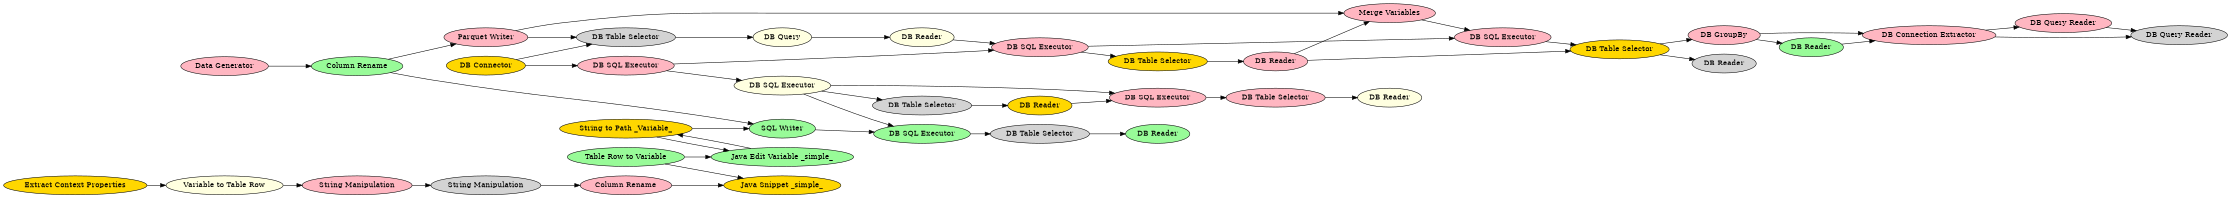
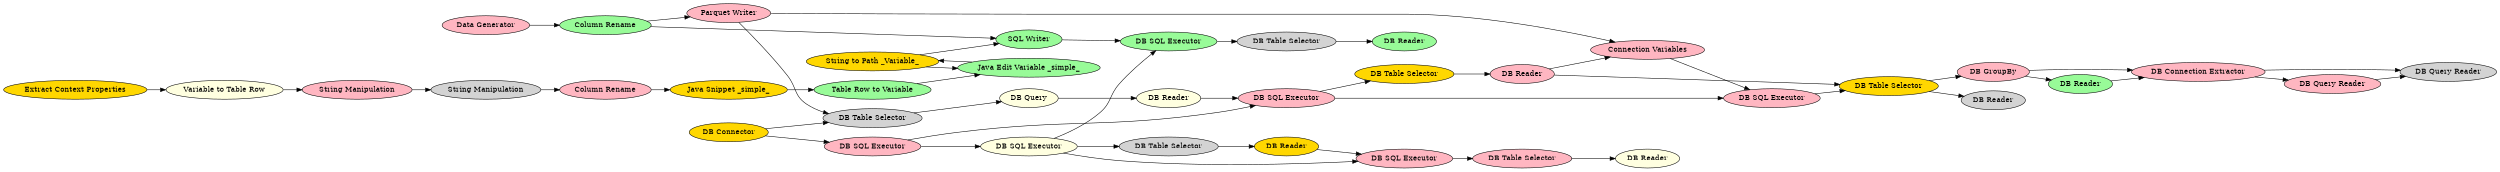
(1390, 13) -> (1648, 50)
(701, 171) -> (799, 90)
